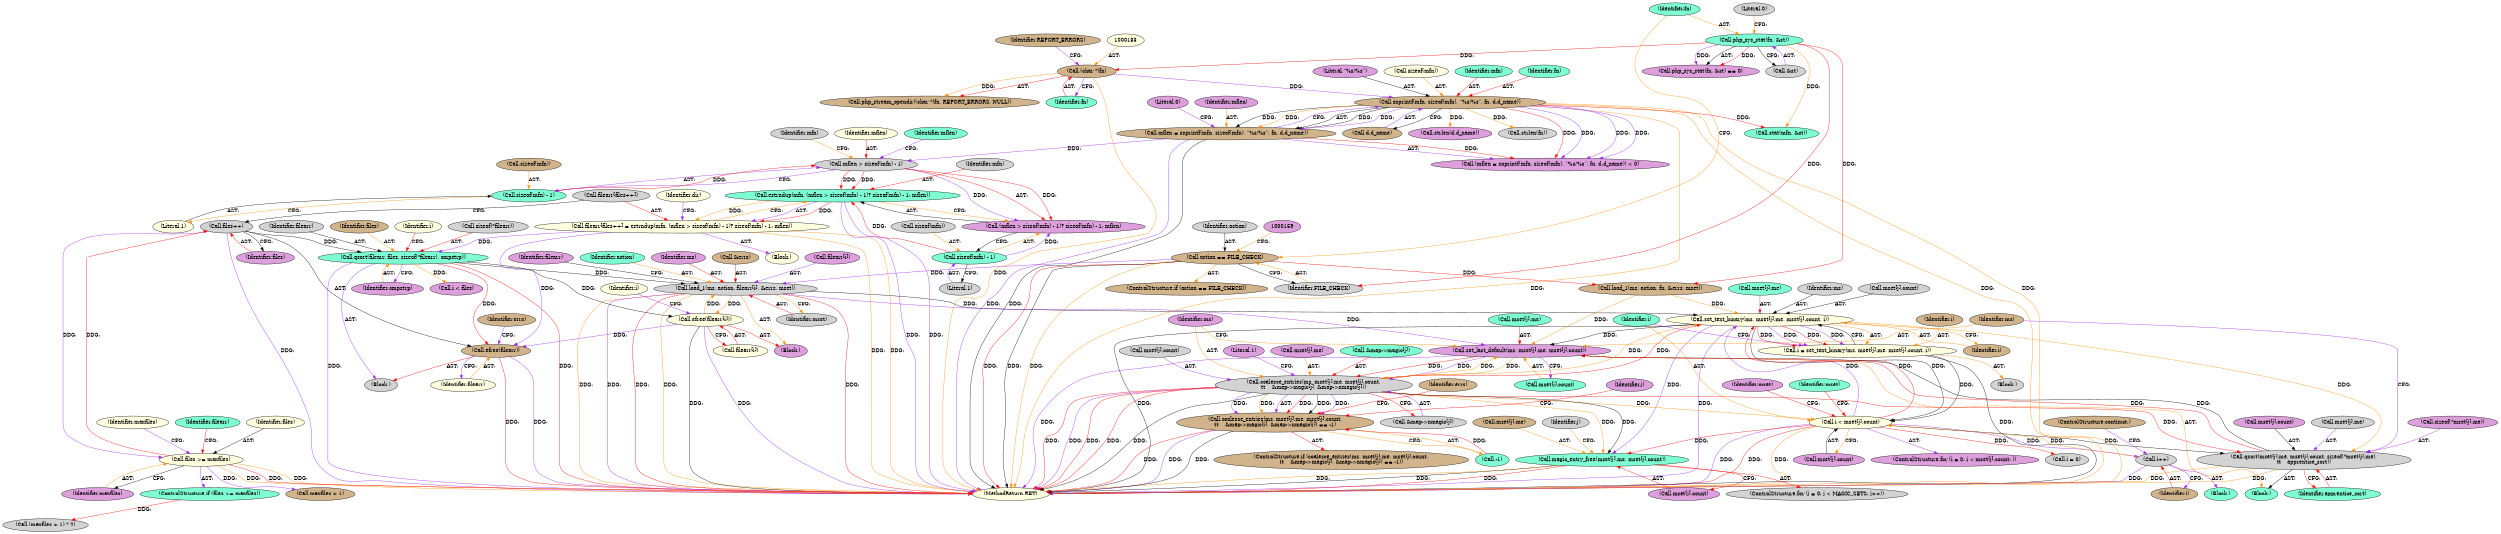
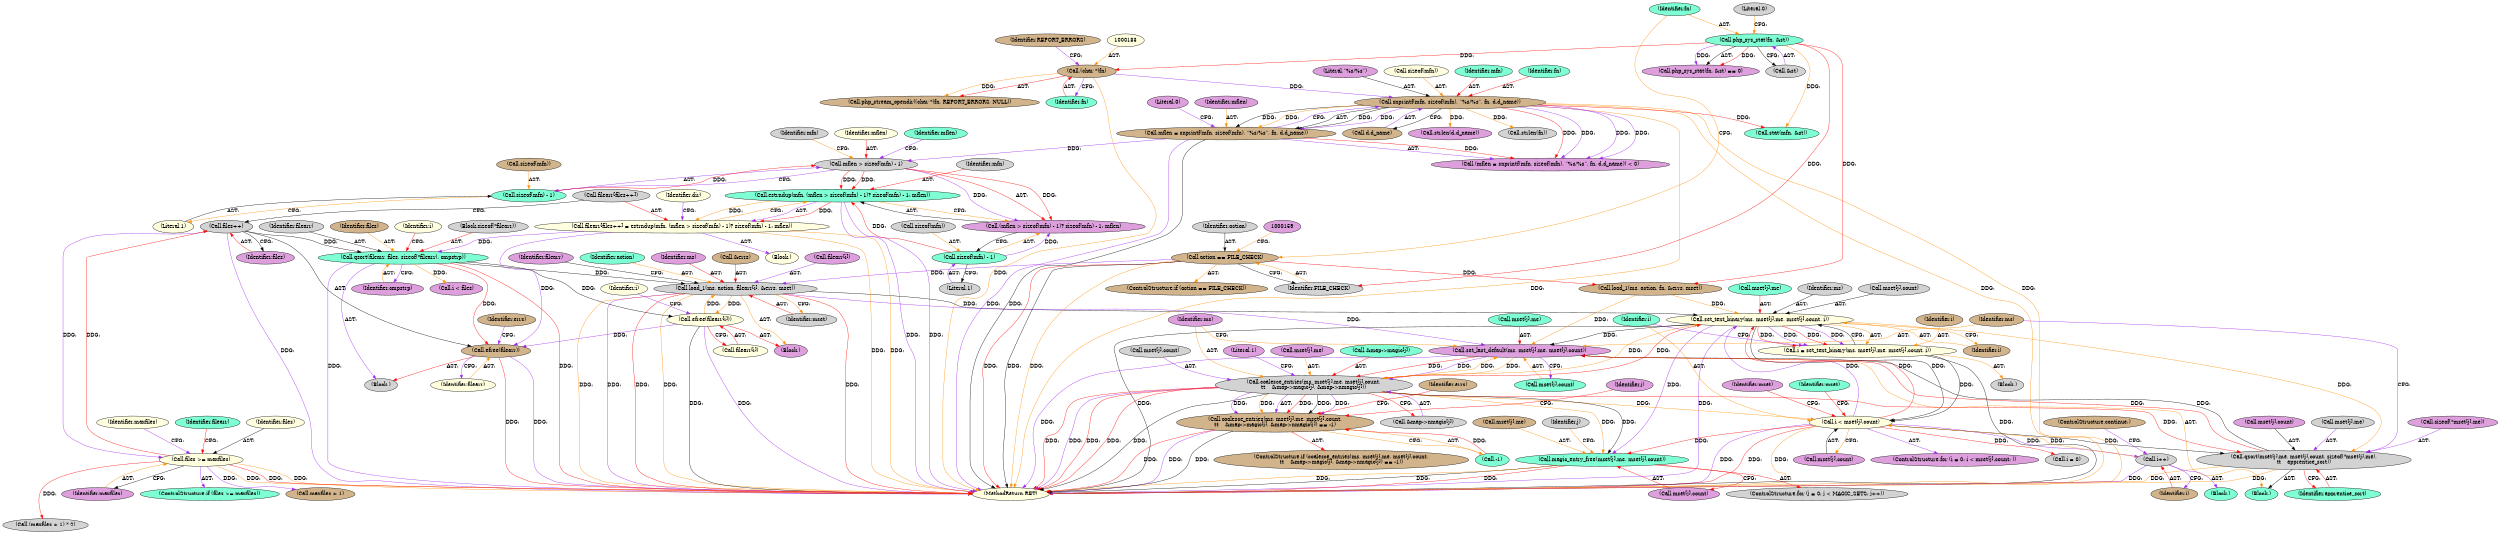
(488, 227) -> (488, 227)
(128, 510) -> (86, 470)
